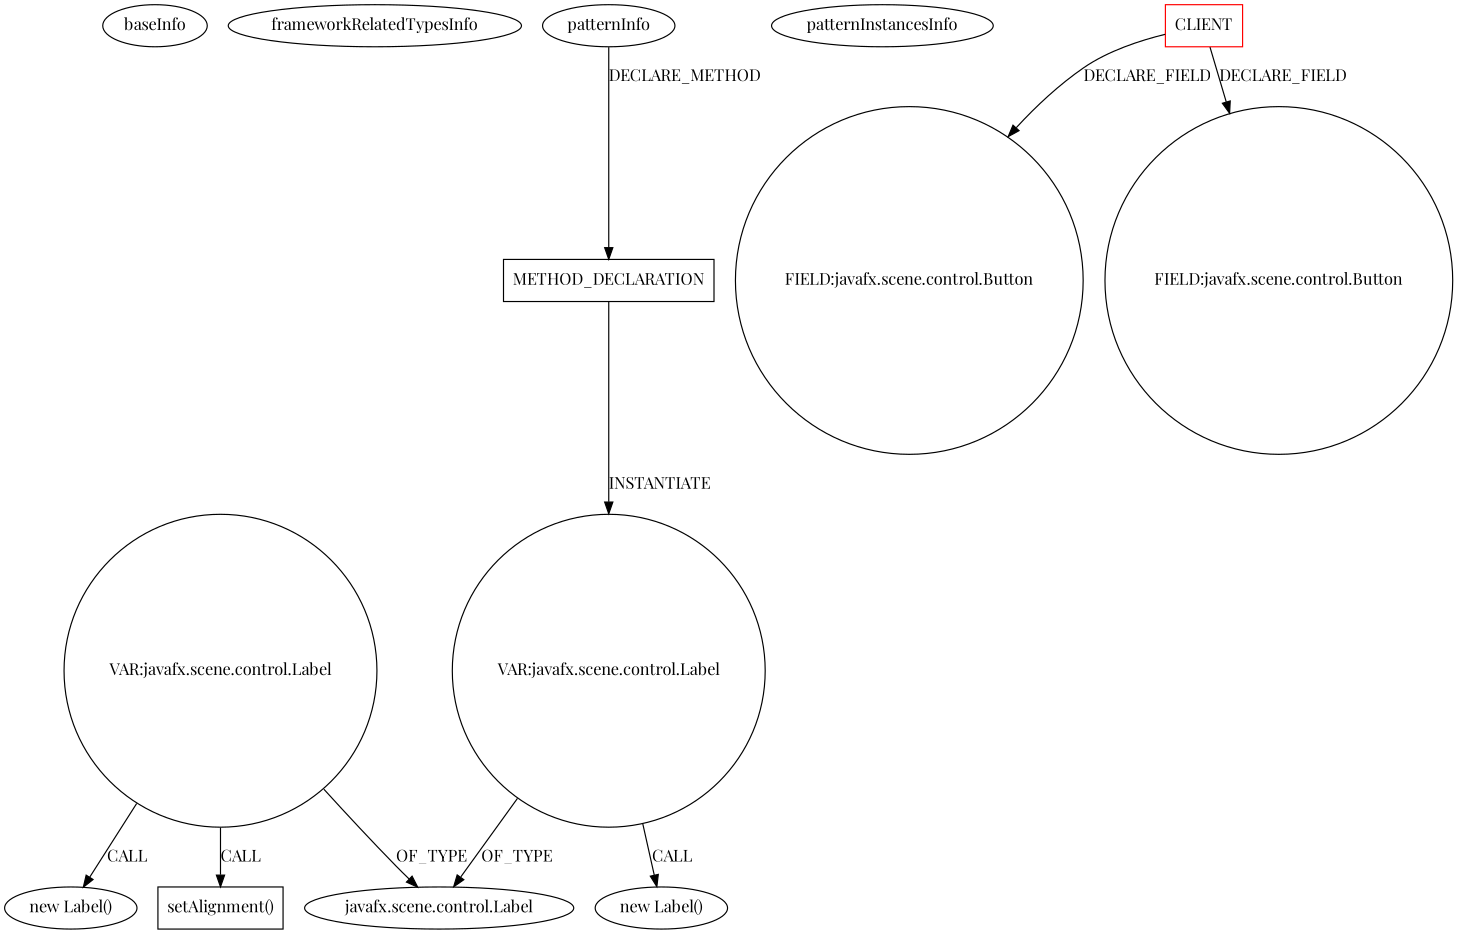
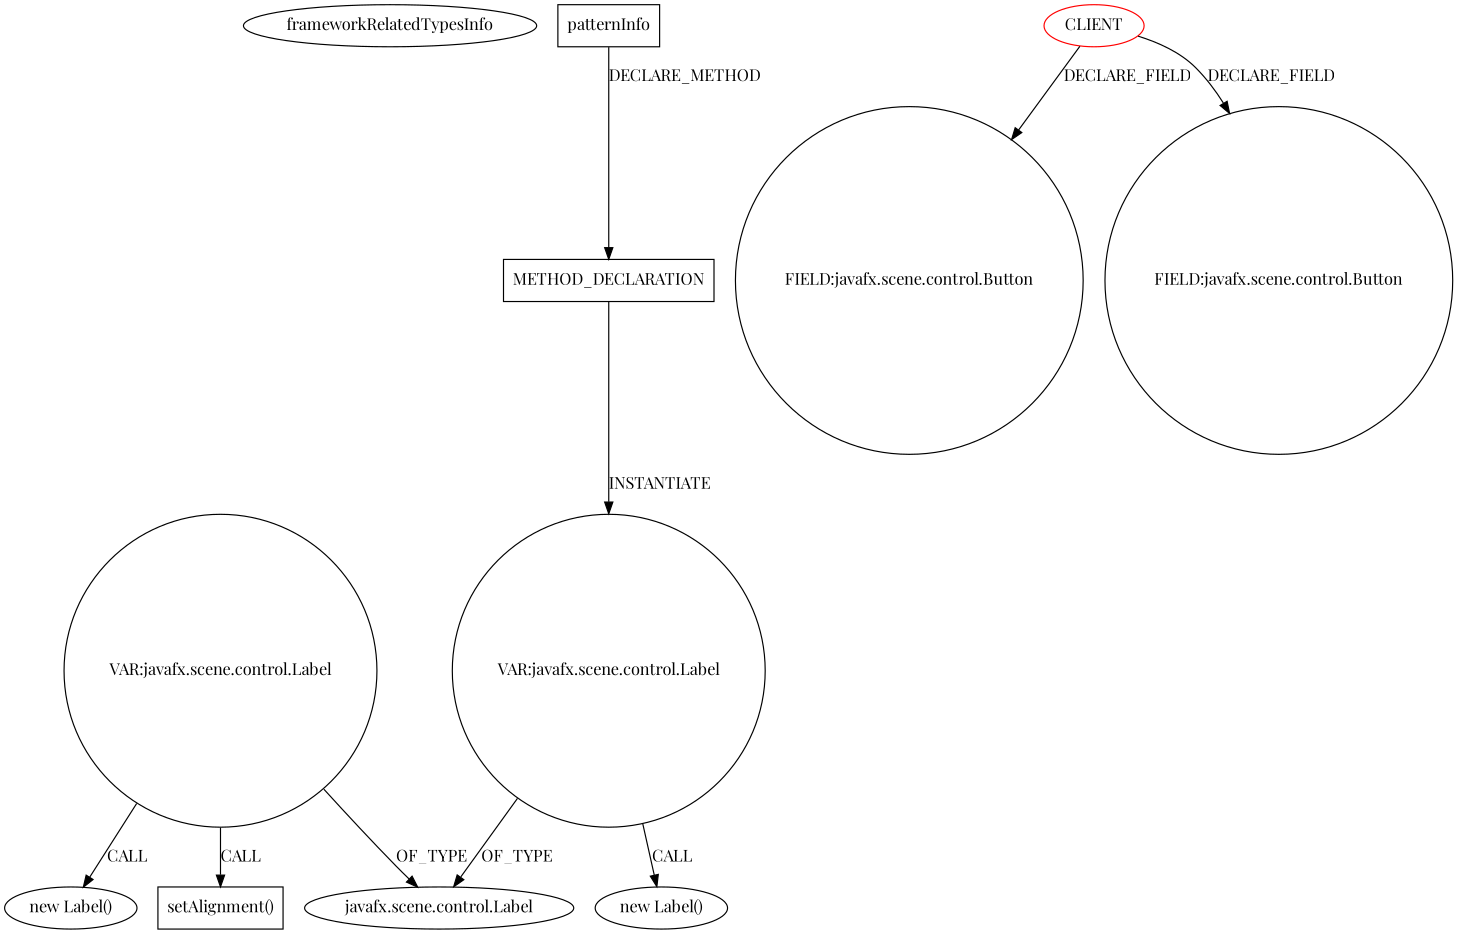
(155, 26) -> none
(609, 26) -> (609, 26)
(882, 26) -> none
(1204, 26) -> (1094, 26)
